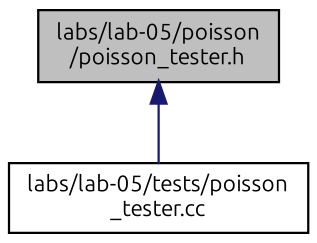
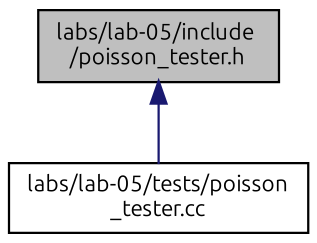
(159, 46) -> (159, 46)
